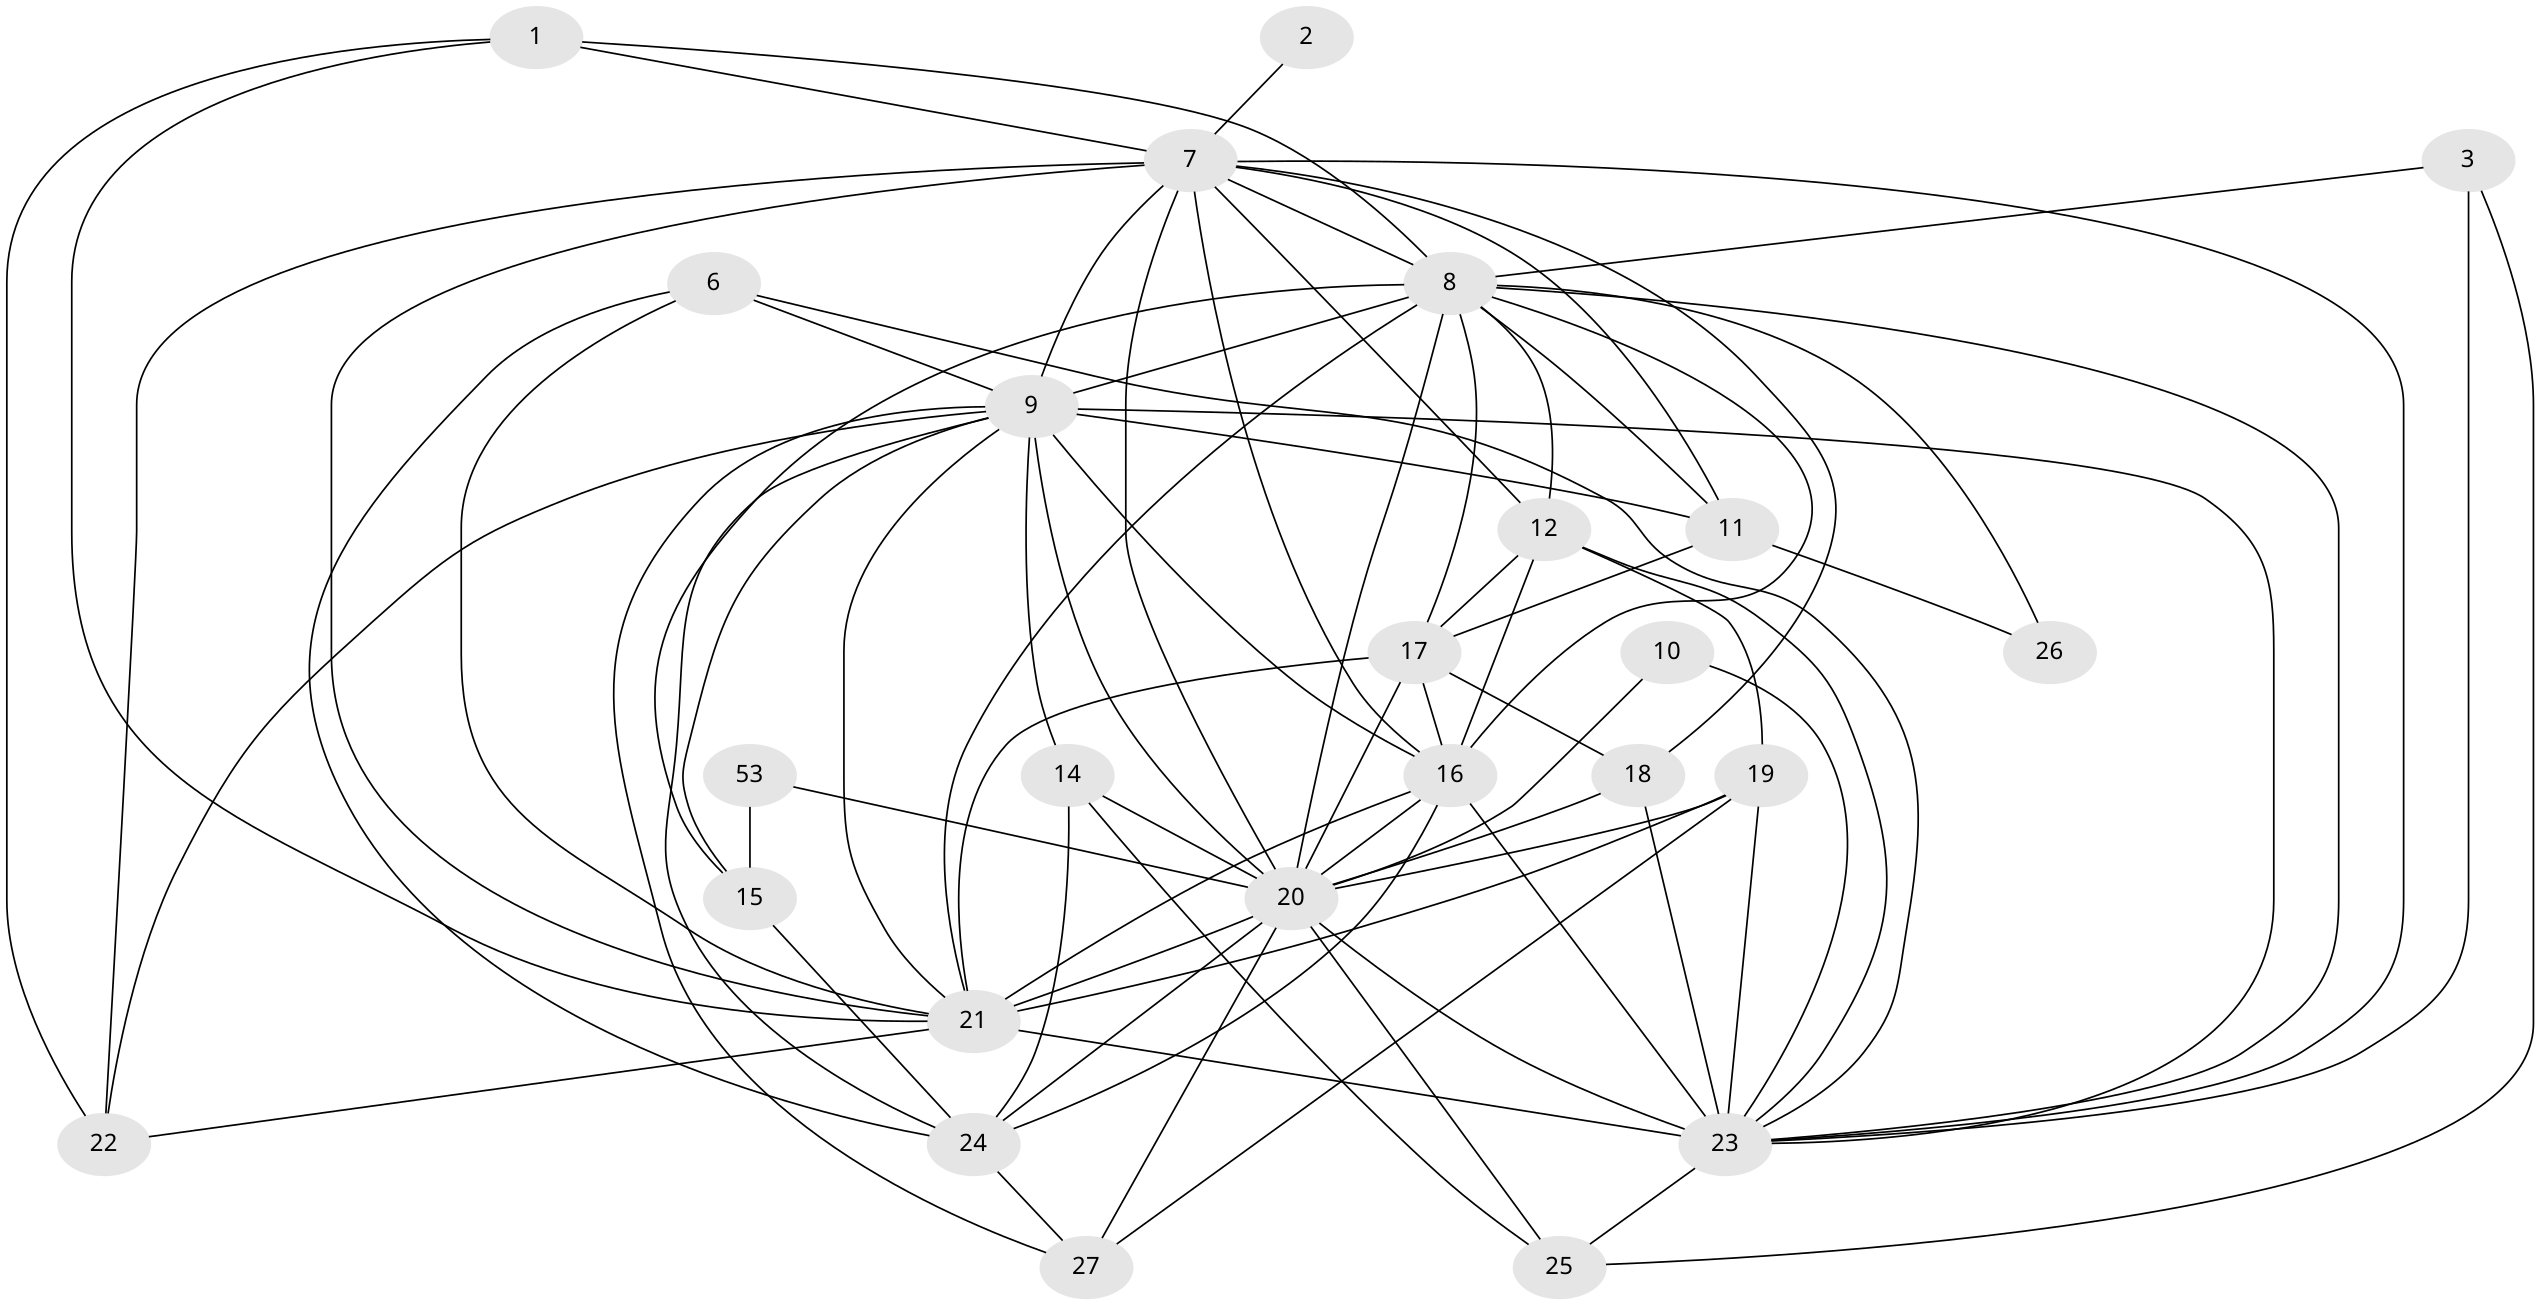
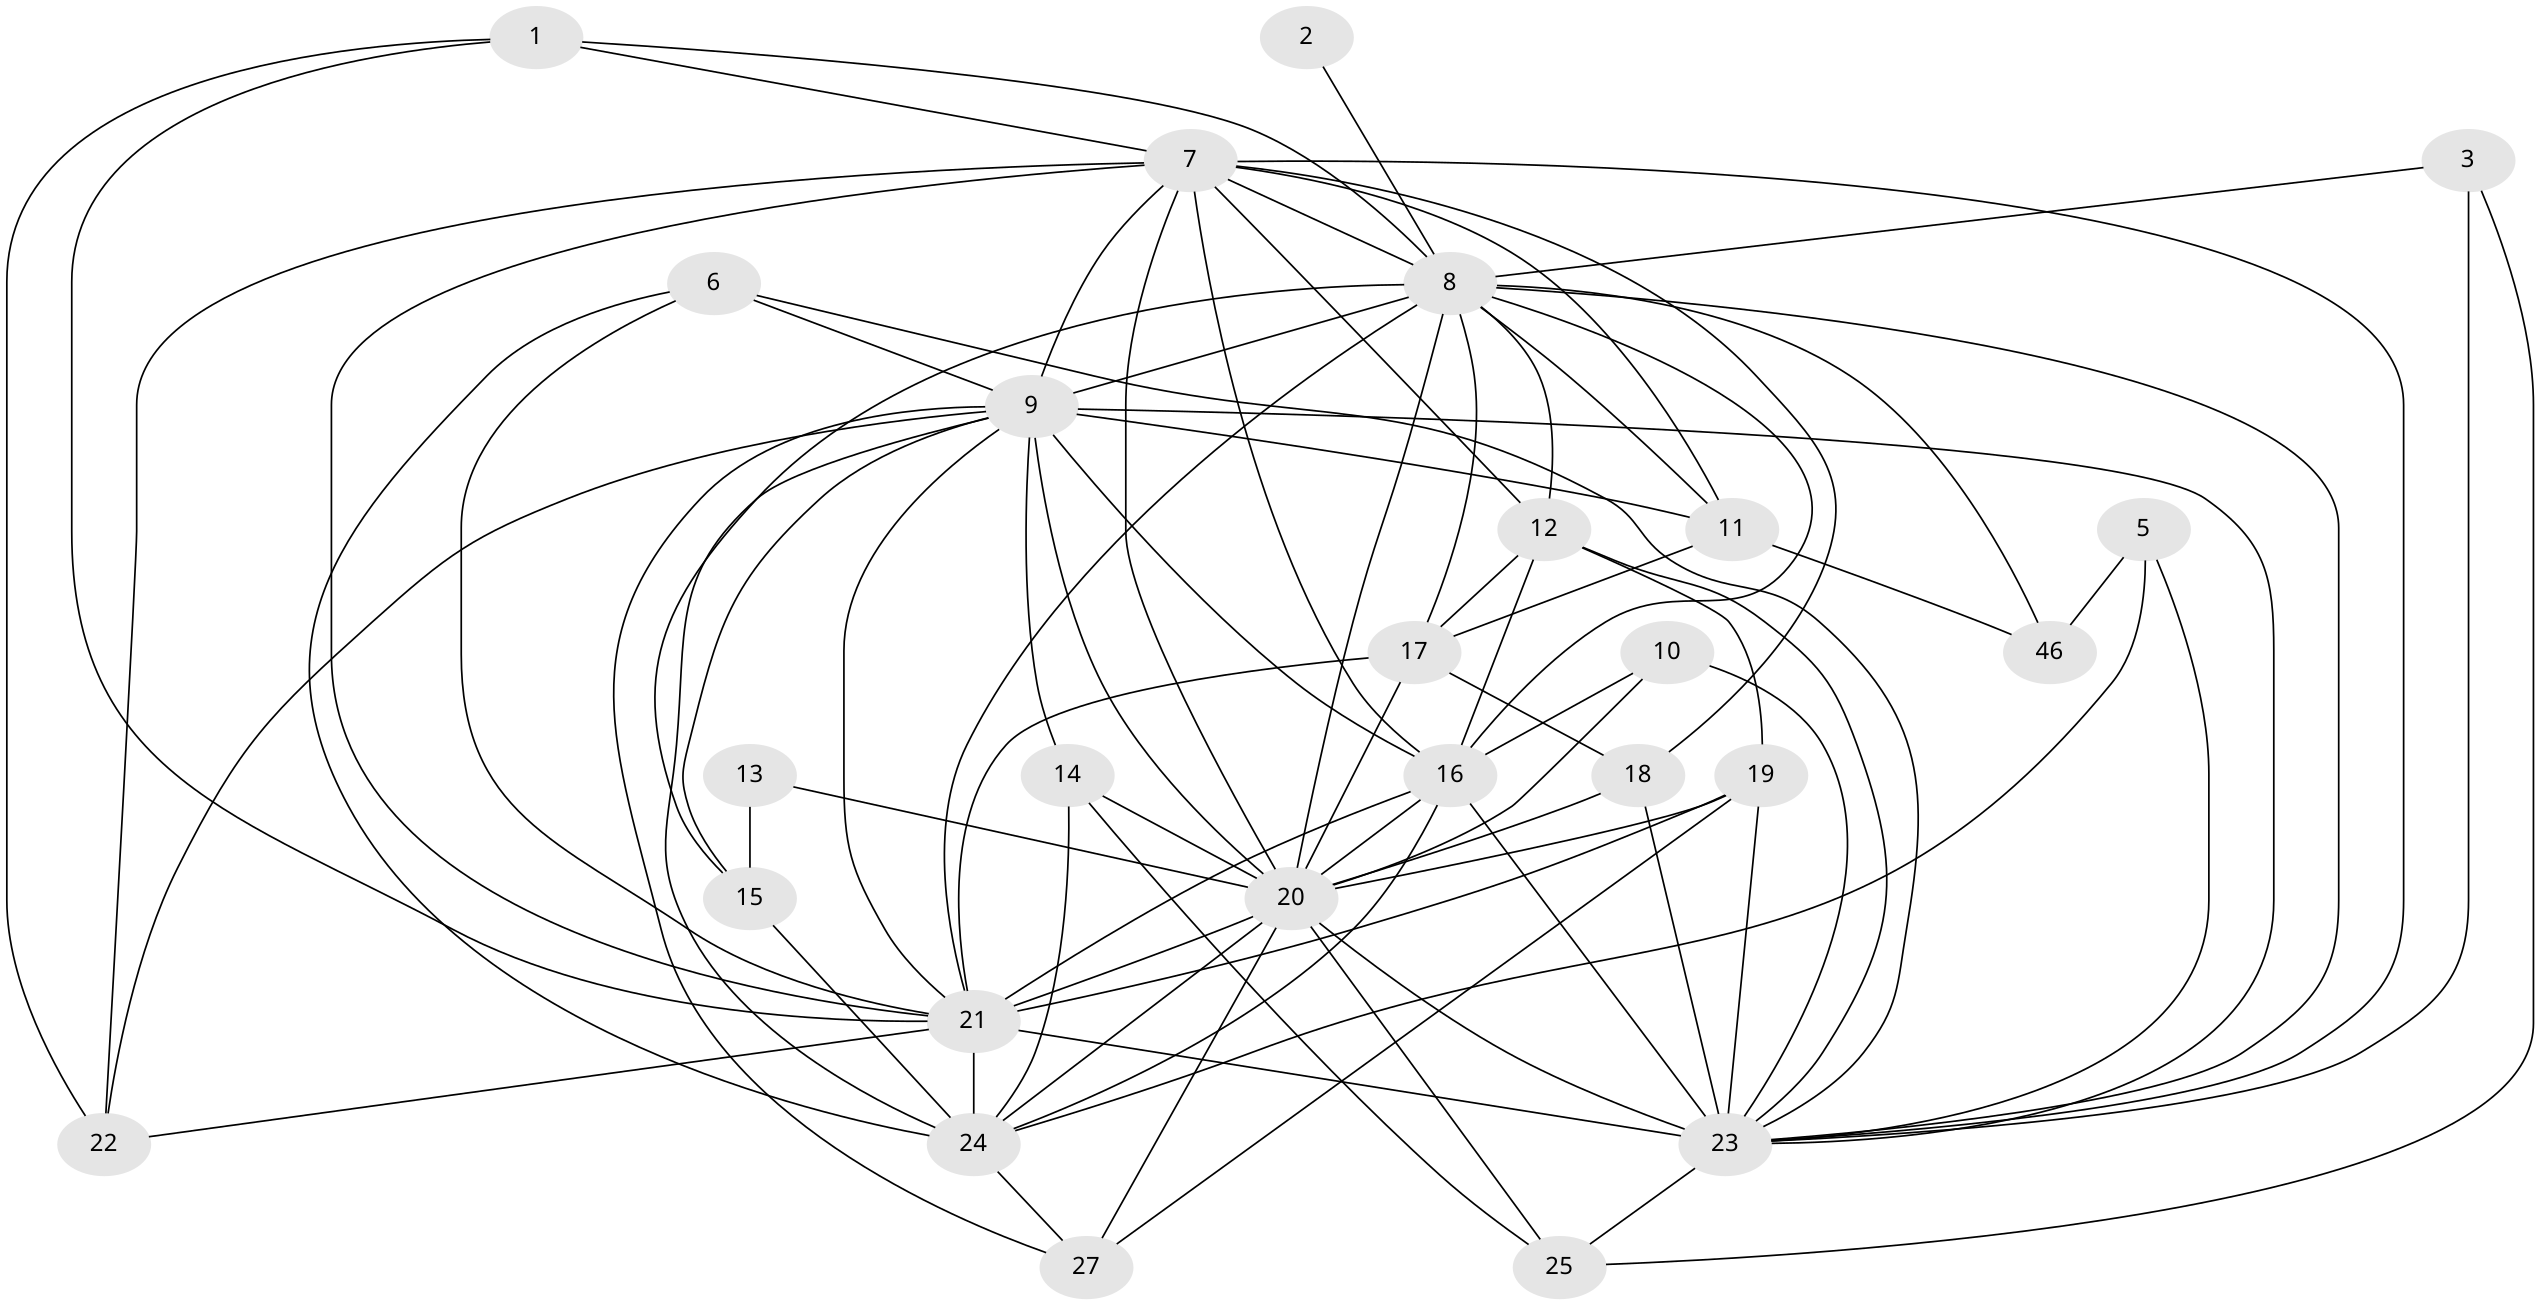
(1249, 99) -> (1373, 151)
none -> (2144, 530)
(2050, 653) -> (2050, 653)
(1432, 714) -> (1559, 714)
(750, 776) -> (750, 776)
none -> (974, 1083)
